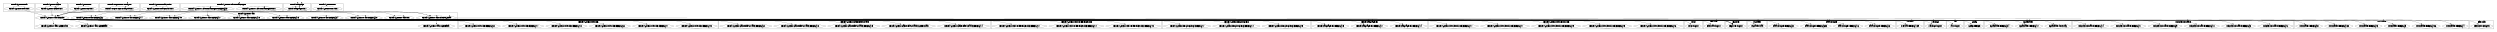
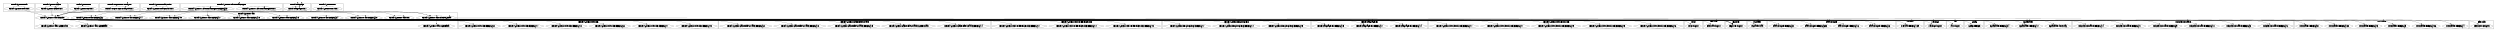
(83, 5) -> (83, 5)
